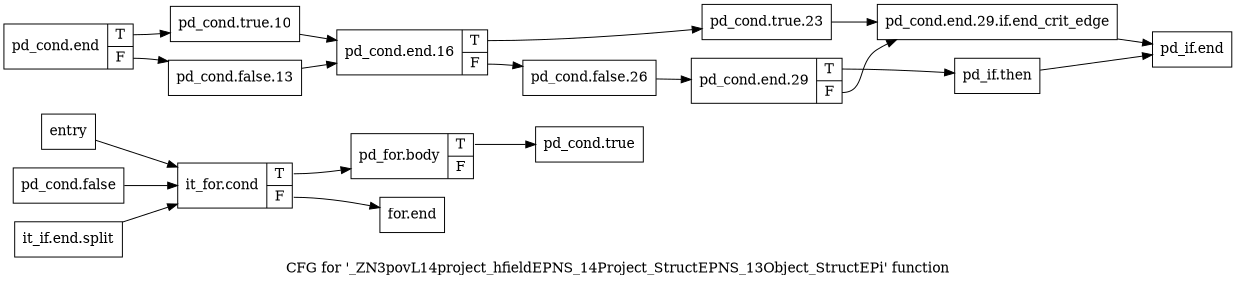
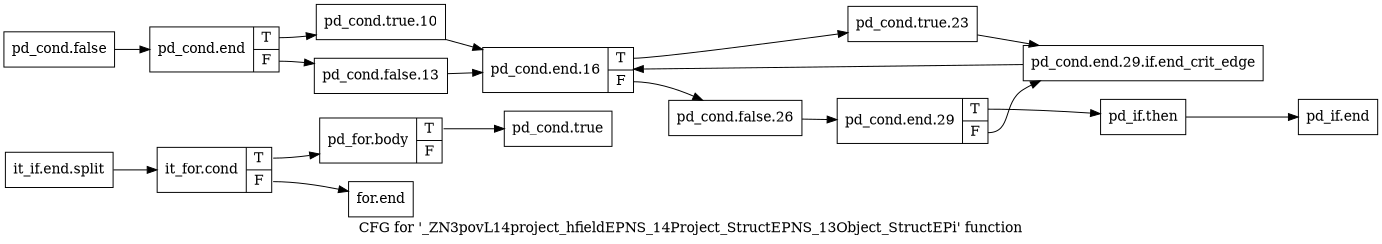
(1130, 41) -> (833, 67)
(69, 132) -> none
(146, 186) -> (127, 49)
